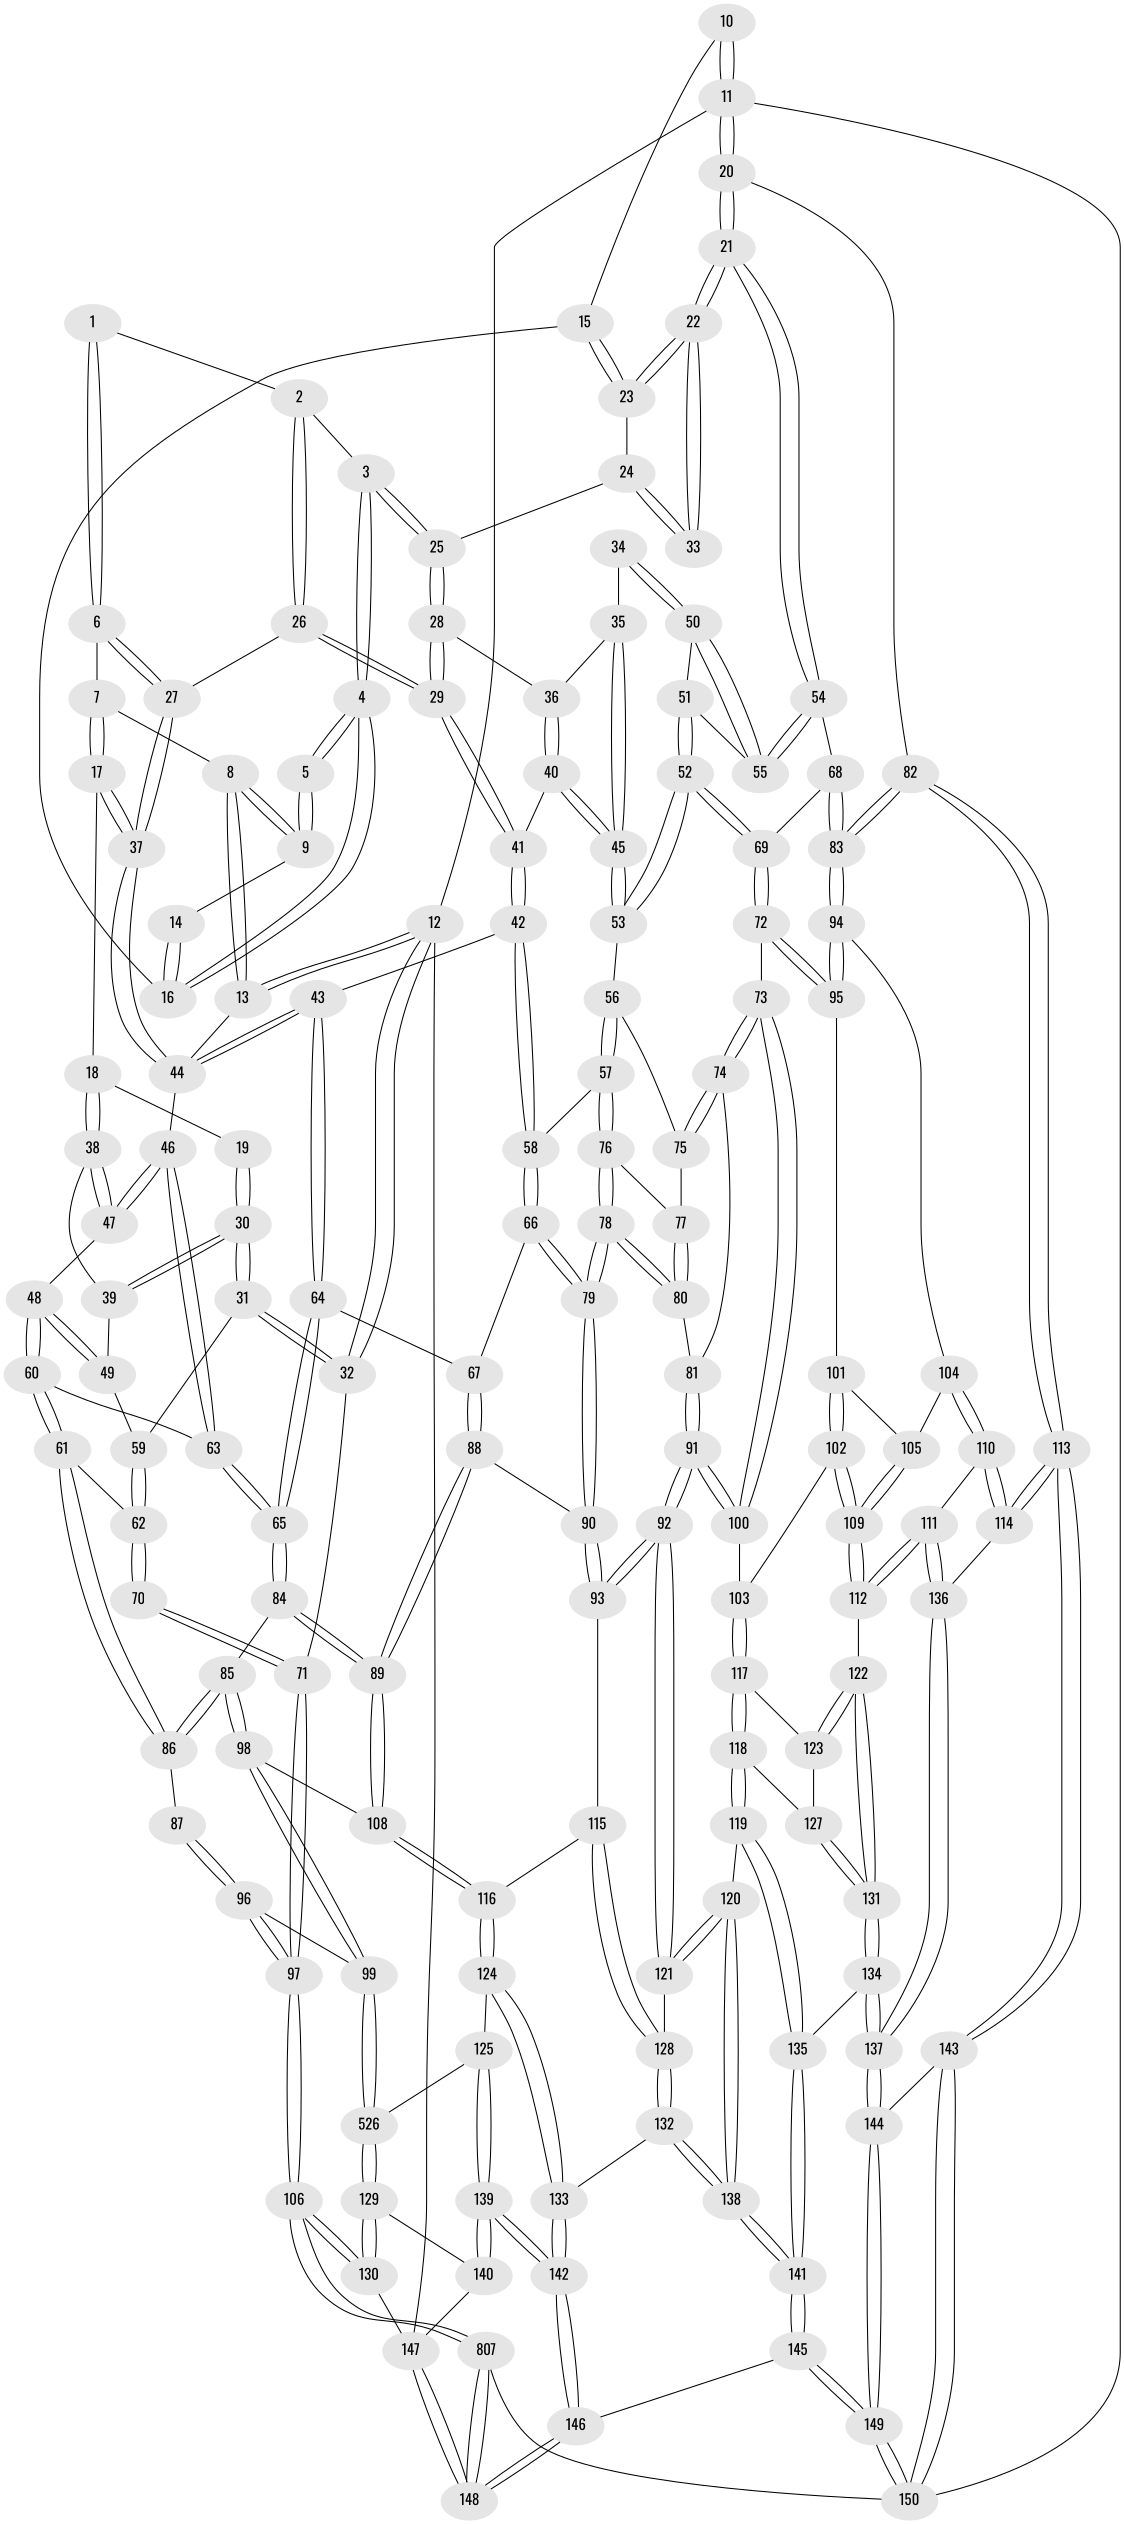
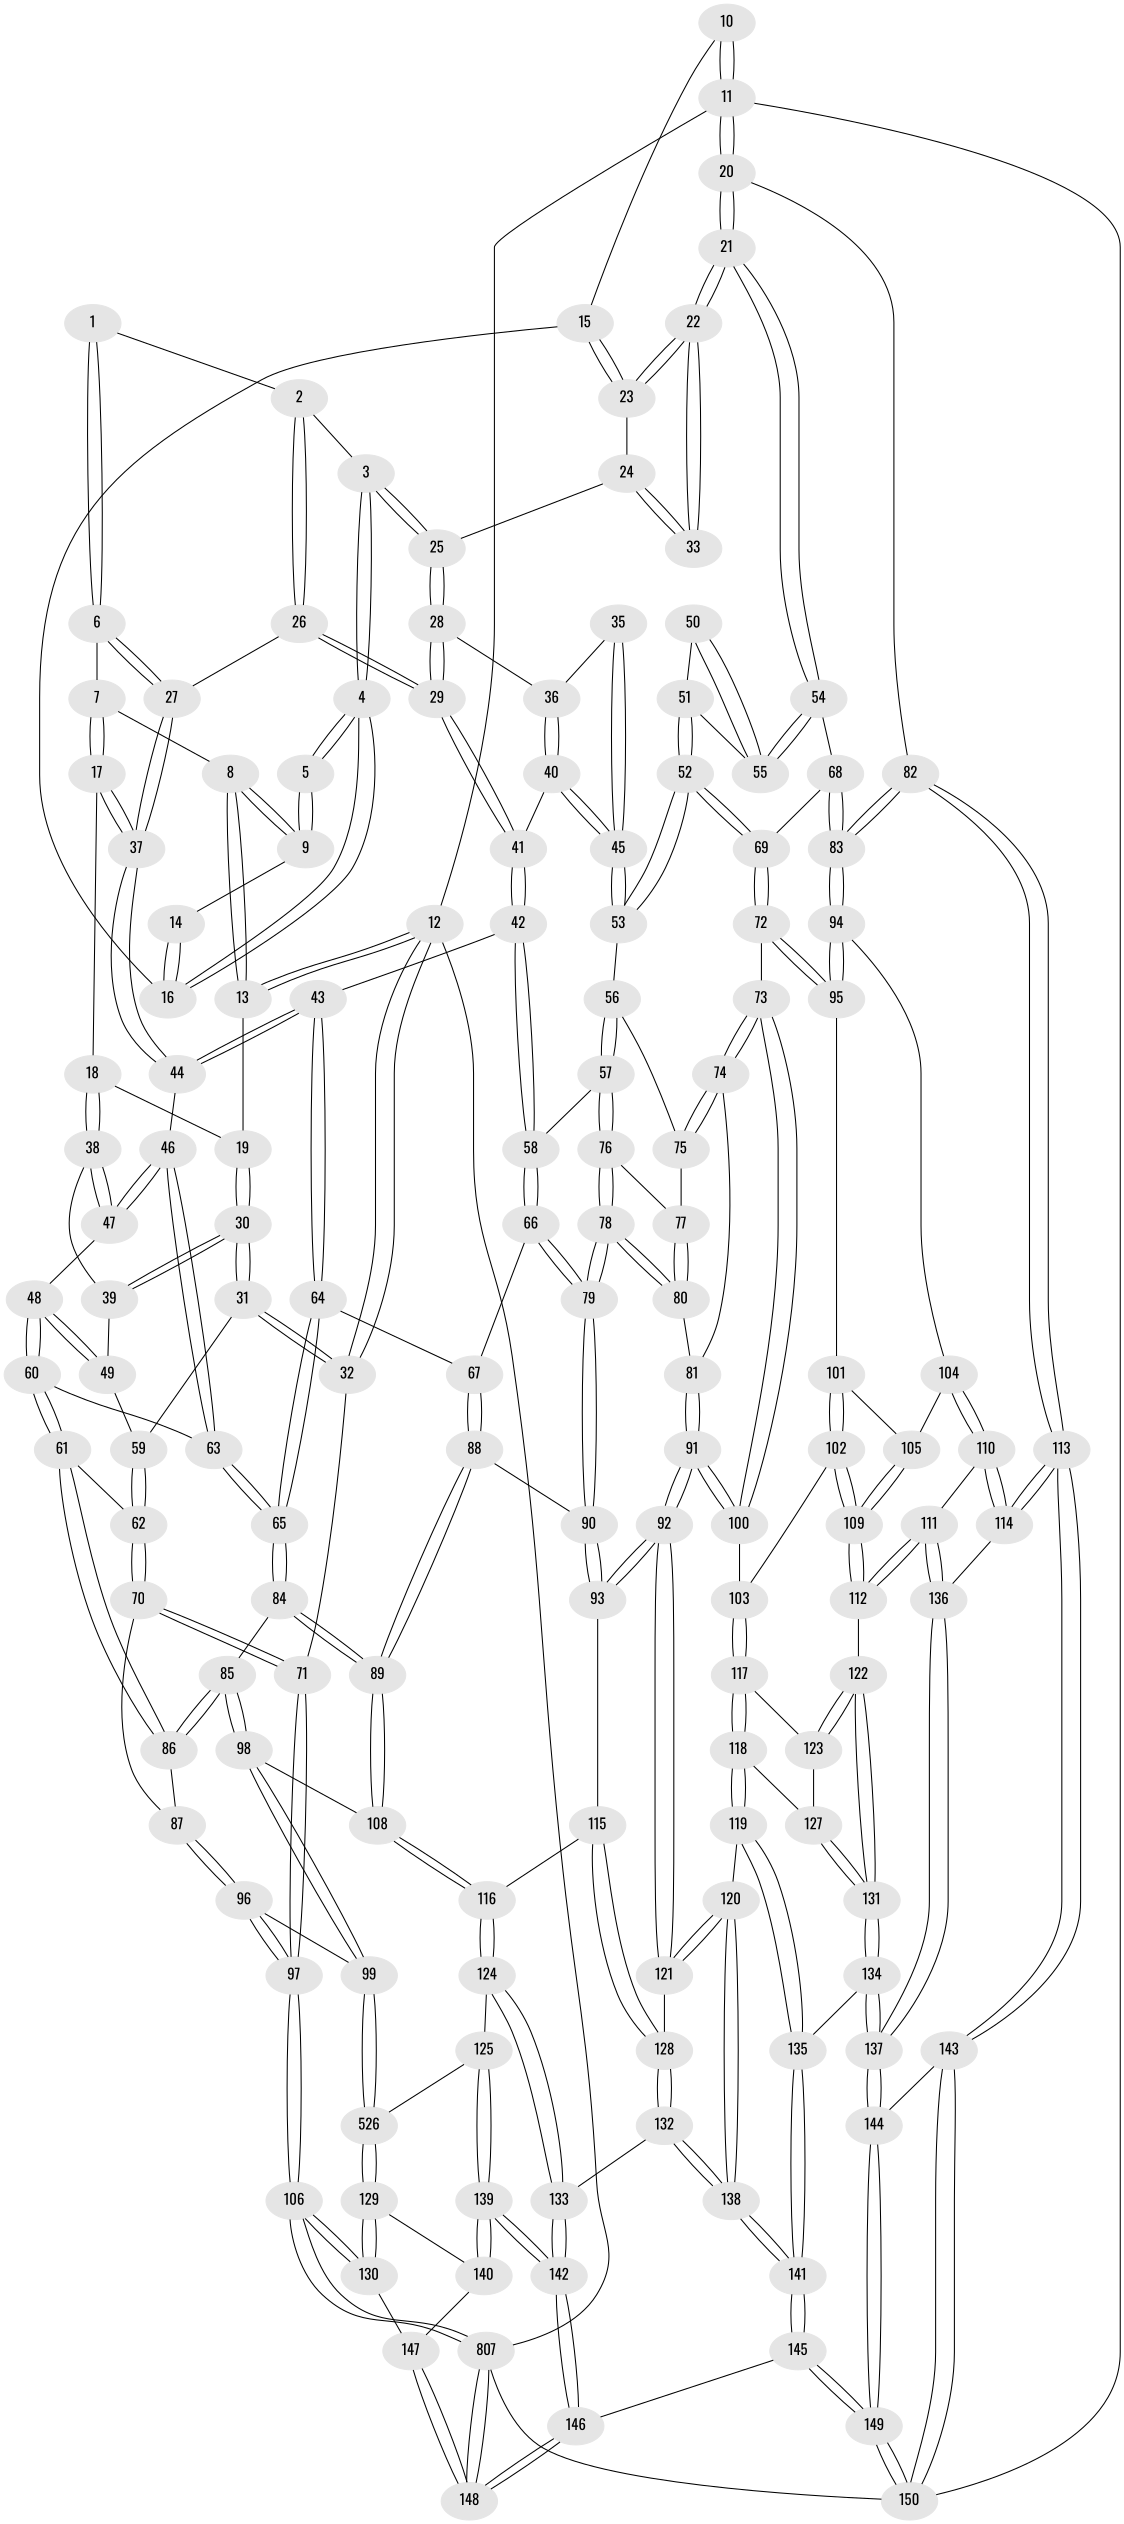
(619, 549) -> none
(210, 1037) -> (243, 1074)
(435, 1638) -> (544, 1667)
none -> (122, 1719)
